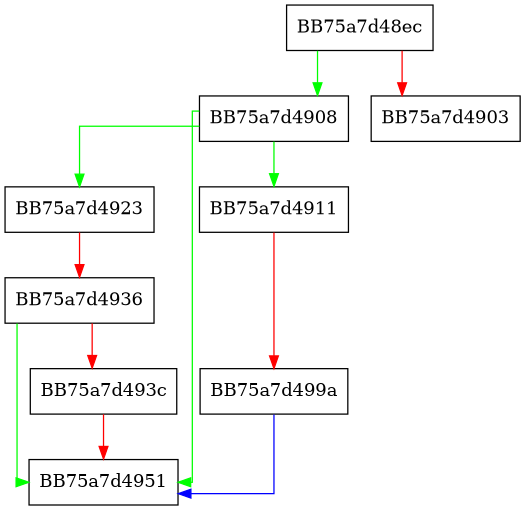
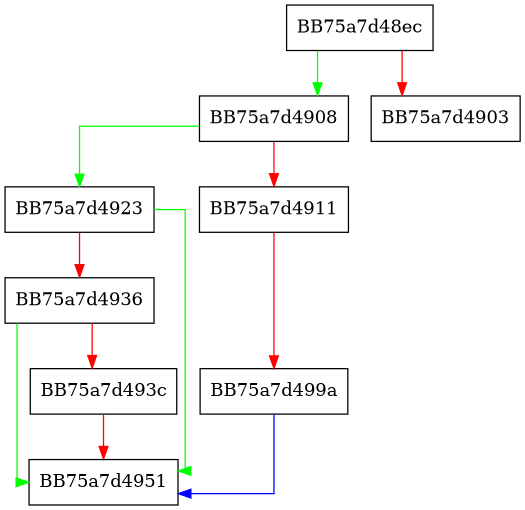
(274, 158) -> (274, 158)
(192, 294) -> (185, 325)
